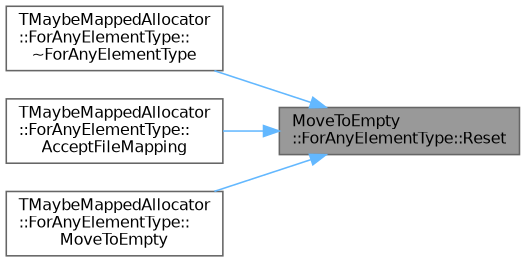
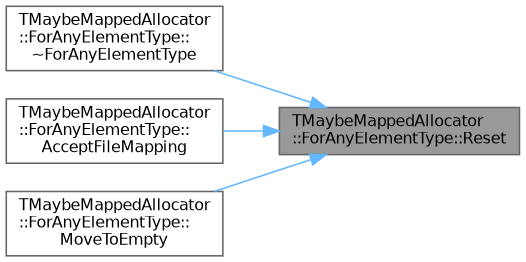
(399, 131) -> (399, 131)
